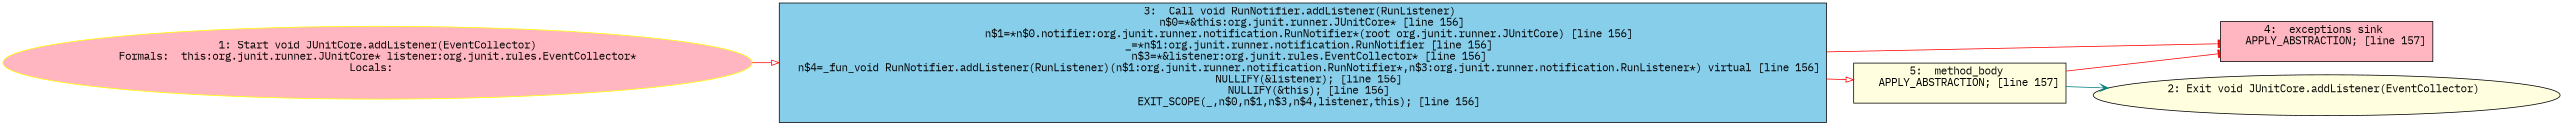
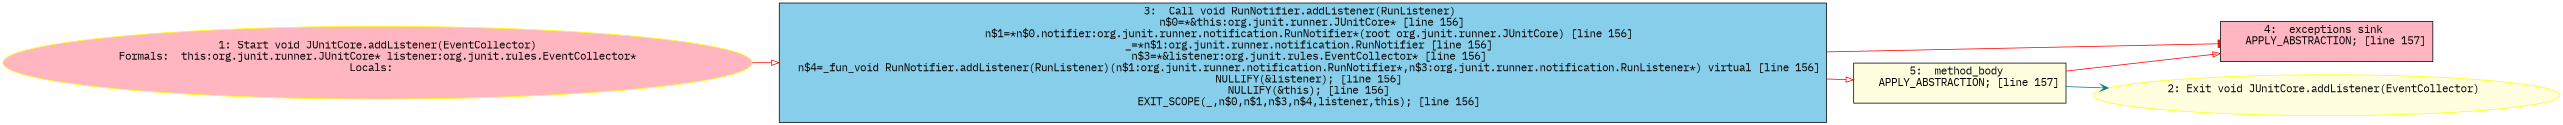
(2141, 63) -> (2141, 63)
(2327, 95) -> (2327, 95)
